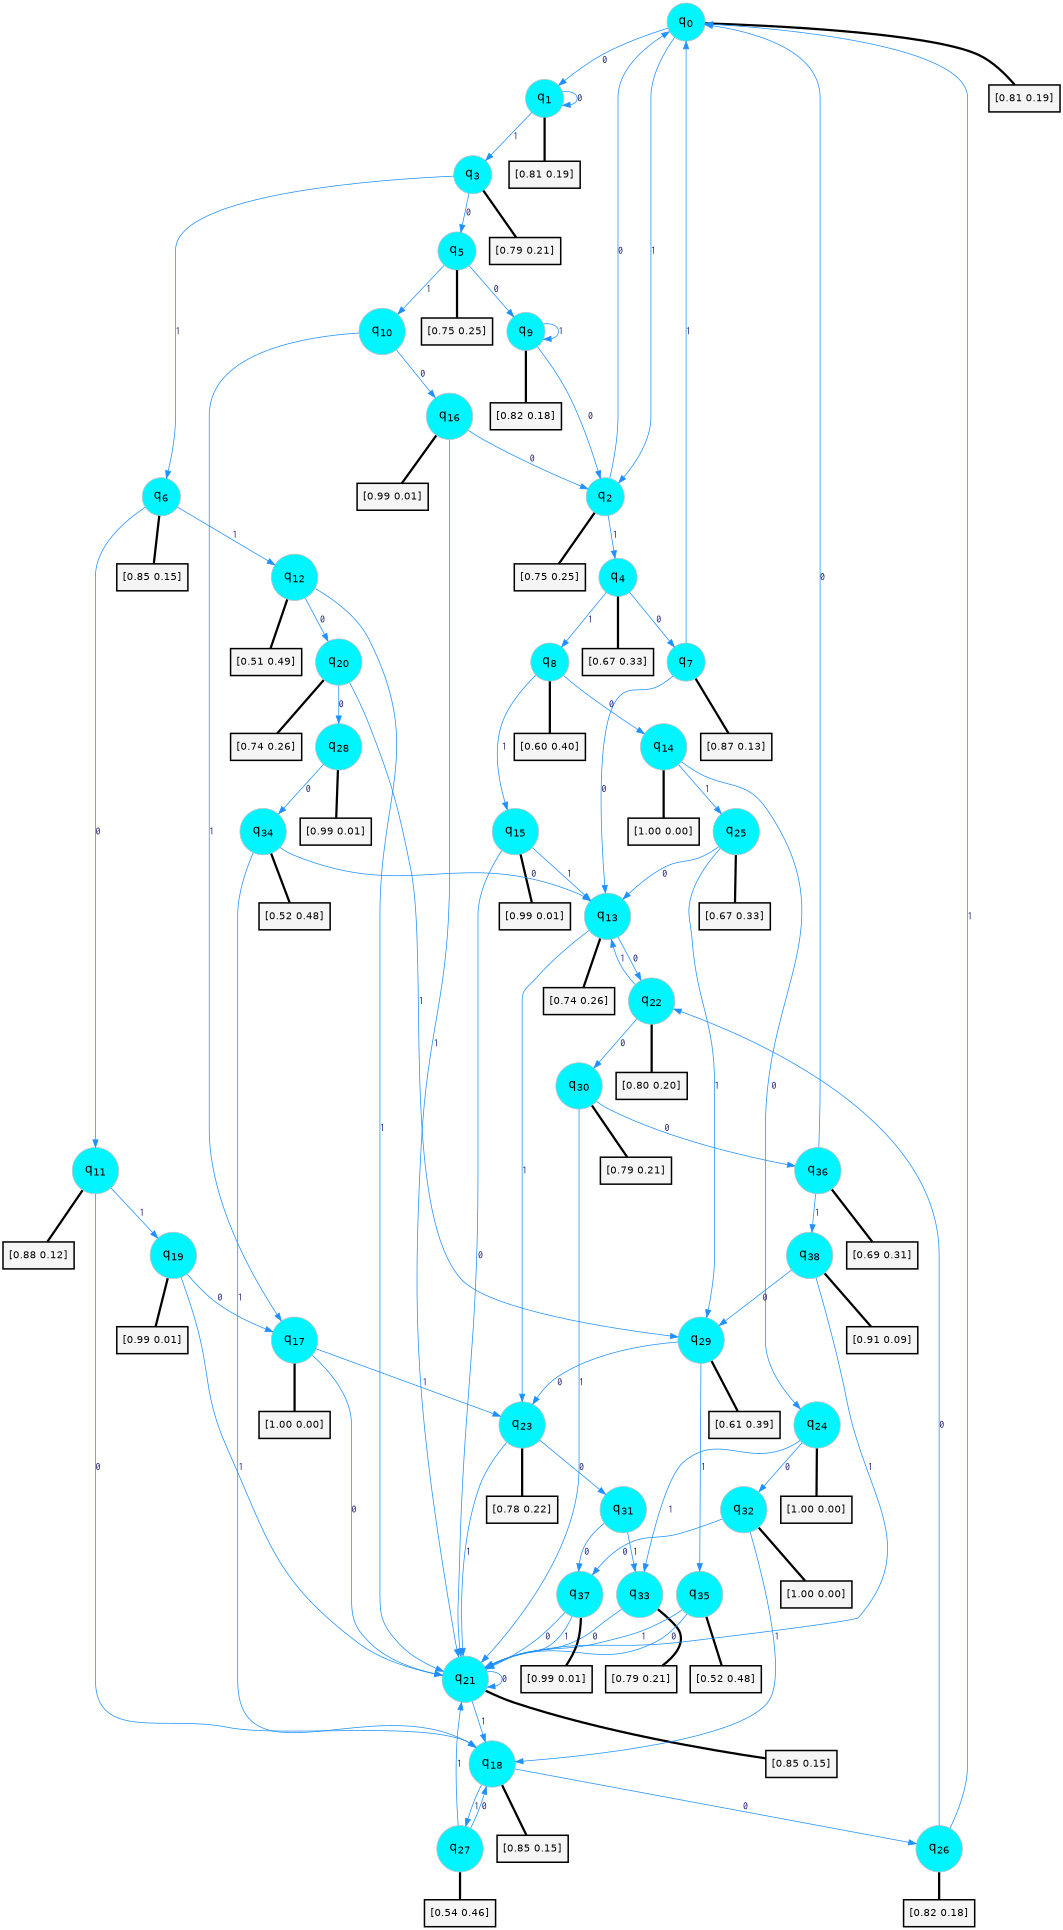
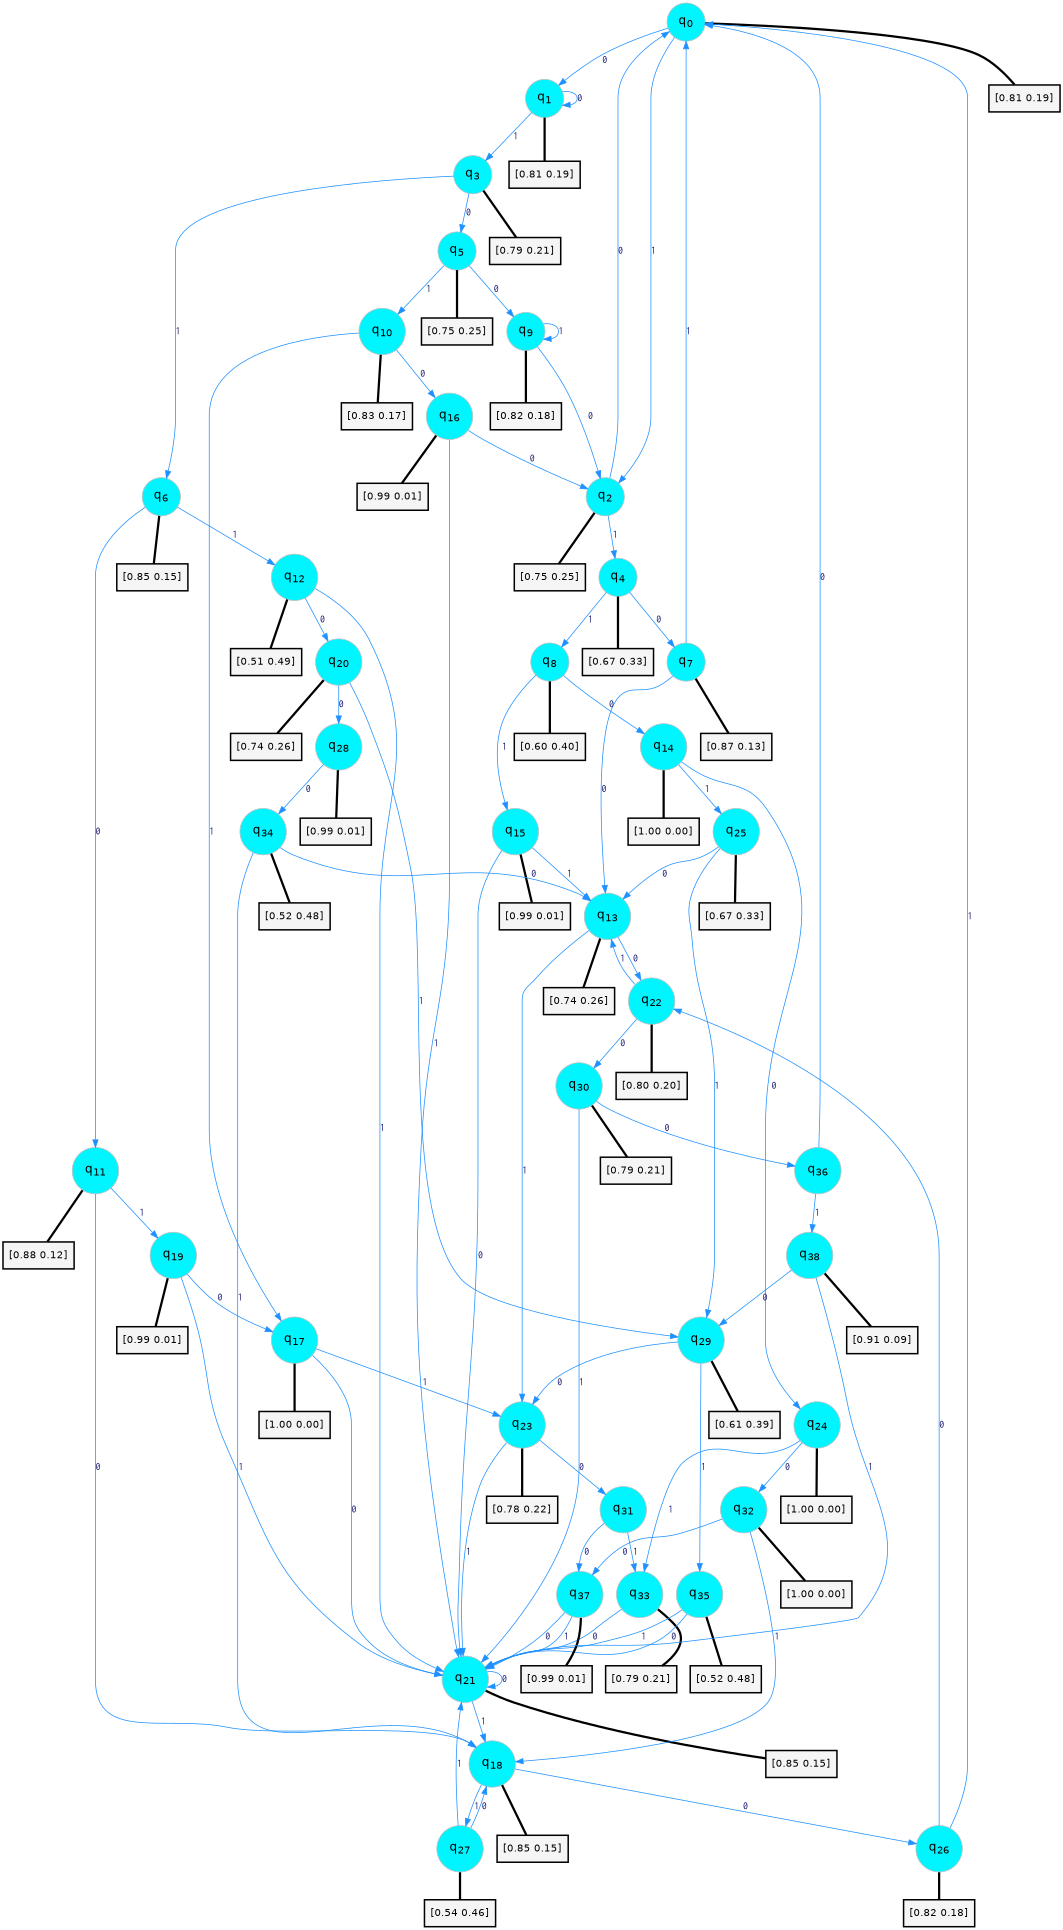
none -> (377, 416)
(882, 1255) -> none
